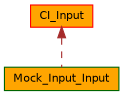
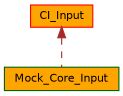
(62, 79) -> (62, 79)
